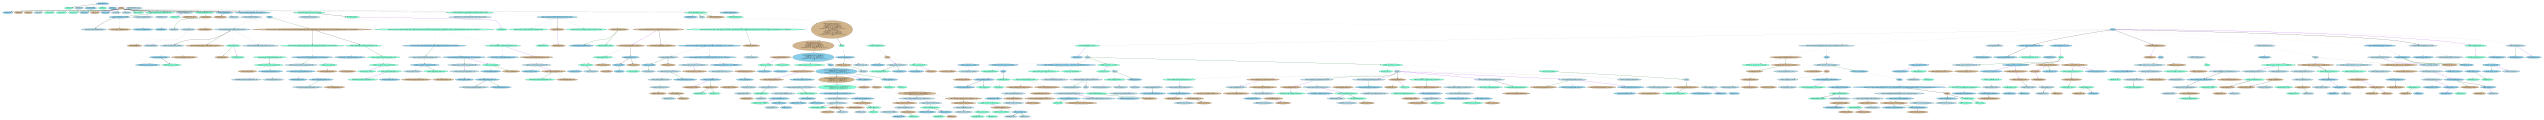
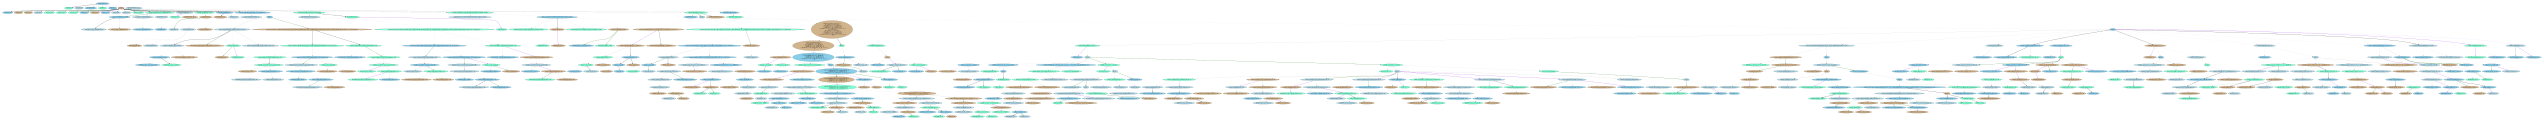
(1397, 80) -> (1397, 80)
